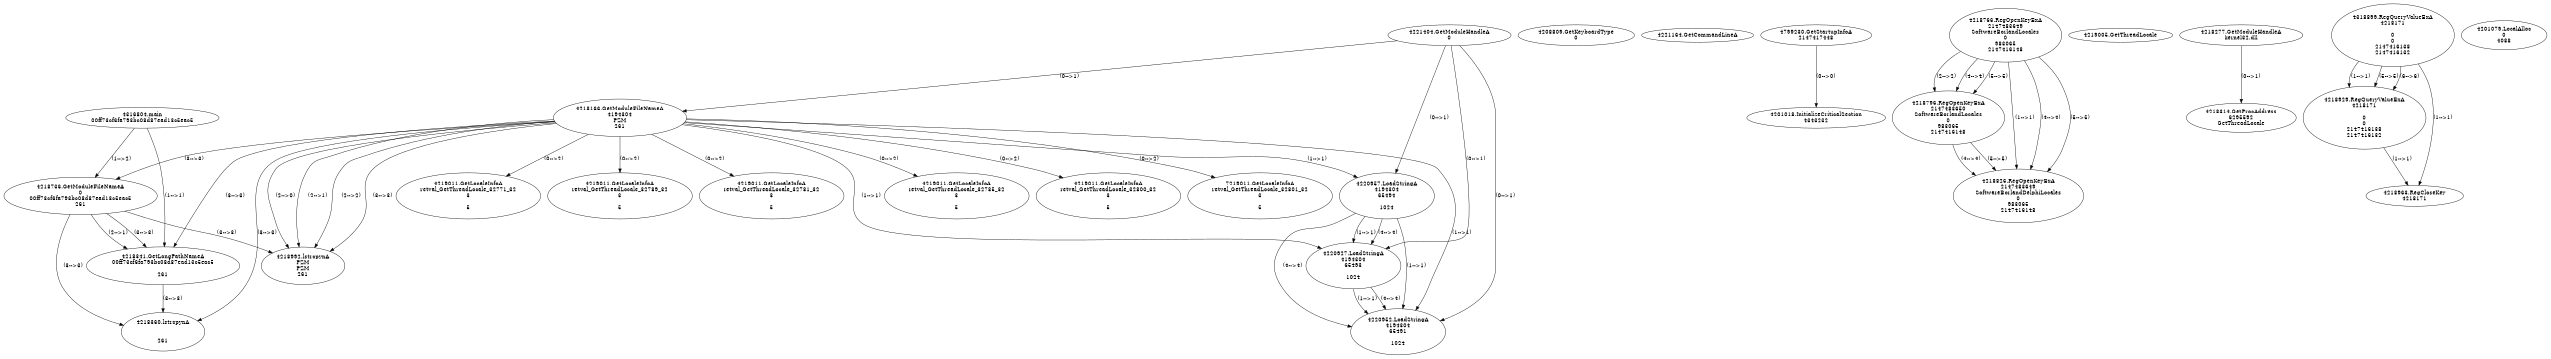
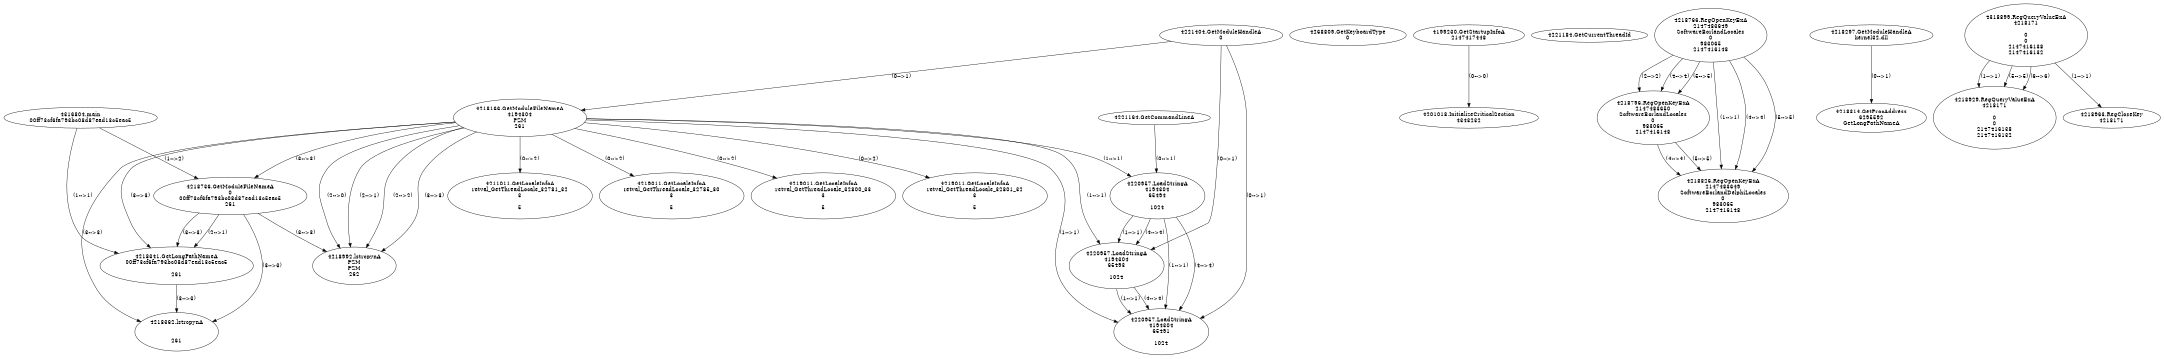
(1576, 35) -> (1348, 35)
none -> (1590, 35)
(1816, 35) -> (1469, 35)
(2121, 35) -> none
(2241, 35) -> (1871, 35)
(2504, 35) -> none
(1421, 108) -> (1155, 147)
(2241, 118) -> (1871, 118)
(2395, 165) -> none
(468, 196) -> none
(620, 196) -> none
(772, 196) -> (520, 196)
(957, 196) -> (672, 196)
(1108, 196) -> (823, 196)
(1260, 196) -> (975, 196)
(303, 266) -> (354, 266)
(1353, 266) -> (1117, 266)
(163, 332) -> (177, 332)
(1398, 332) -> (1161, 332)
